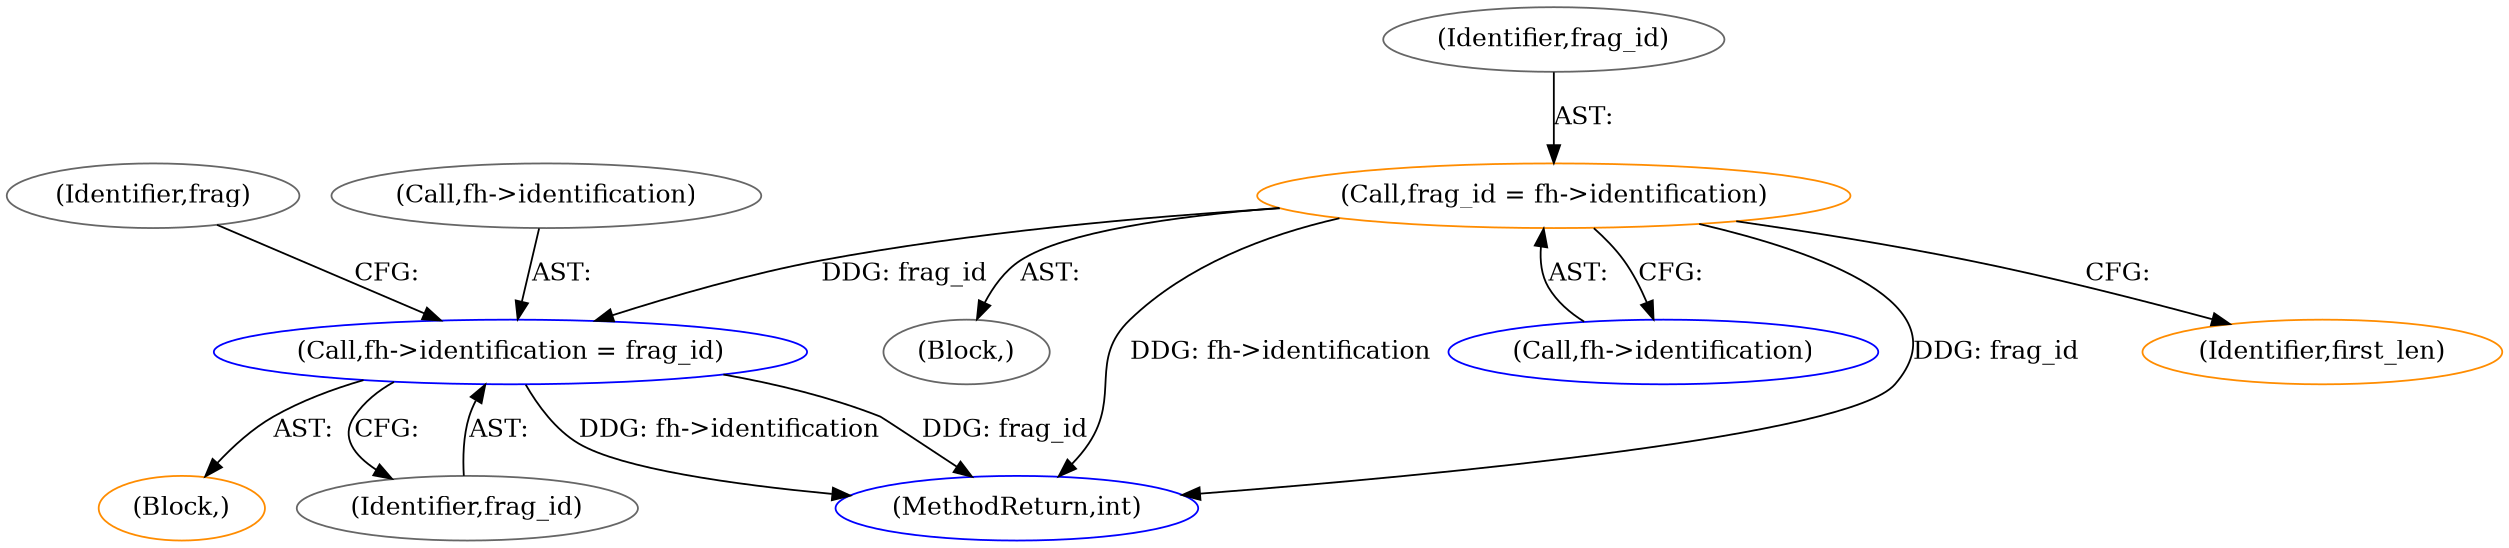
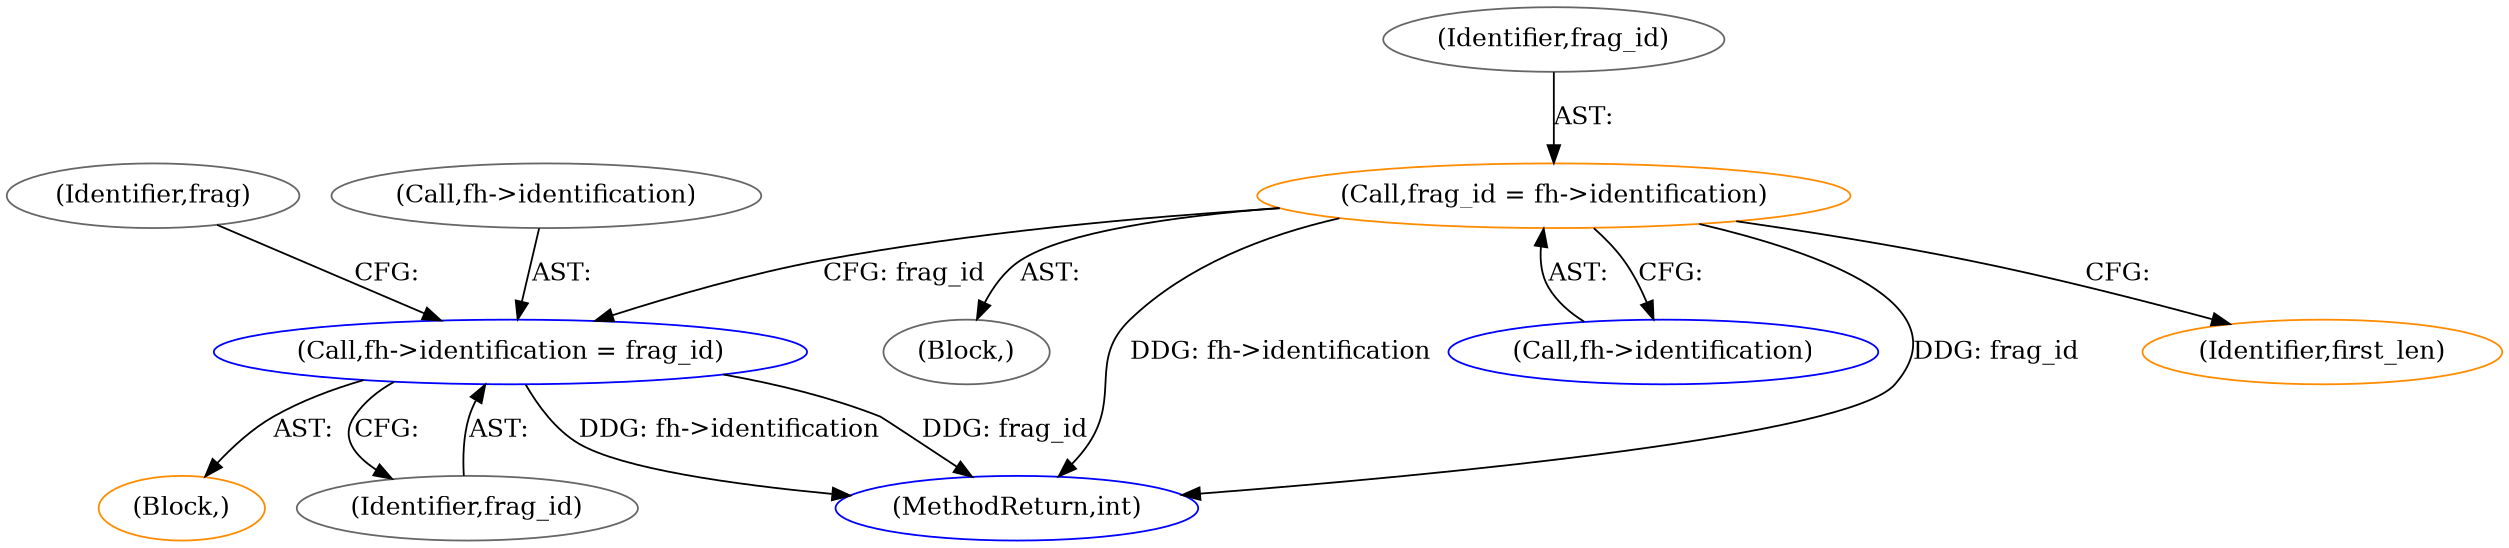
(905, 274) -> (905, 274)
